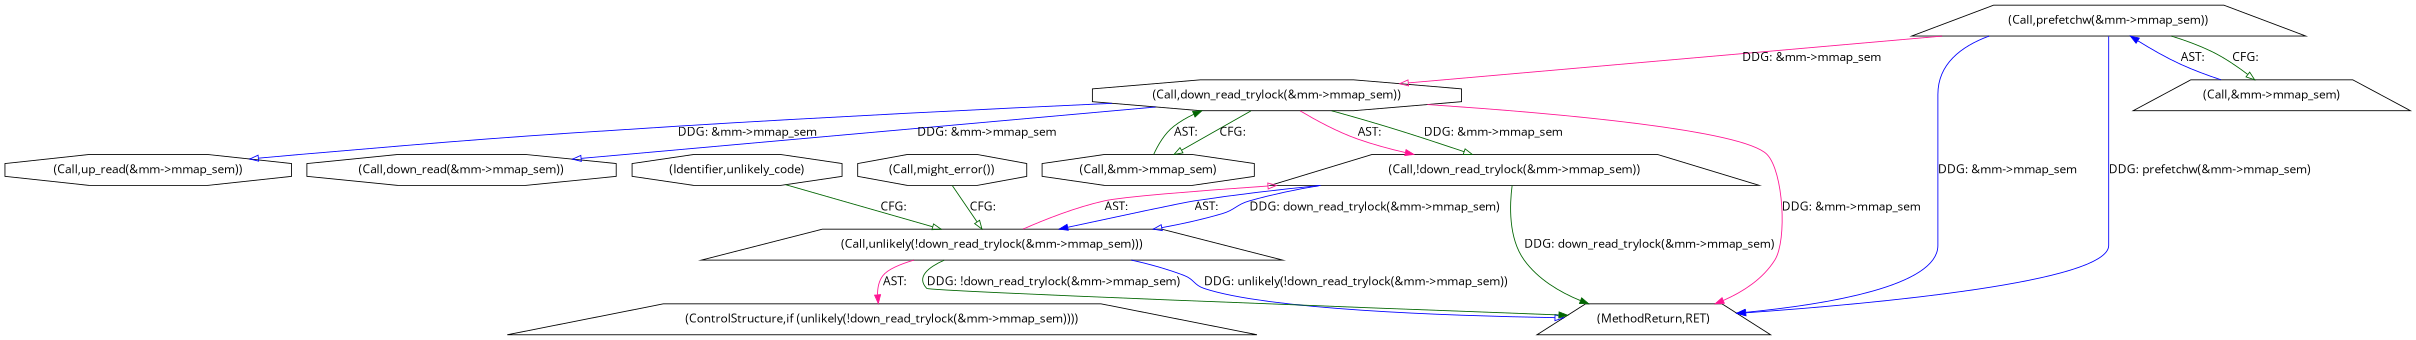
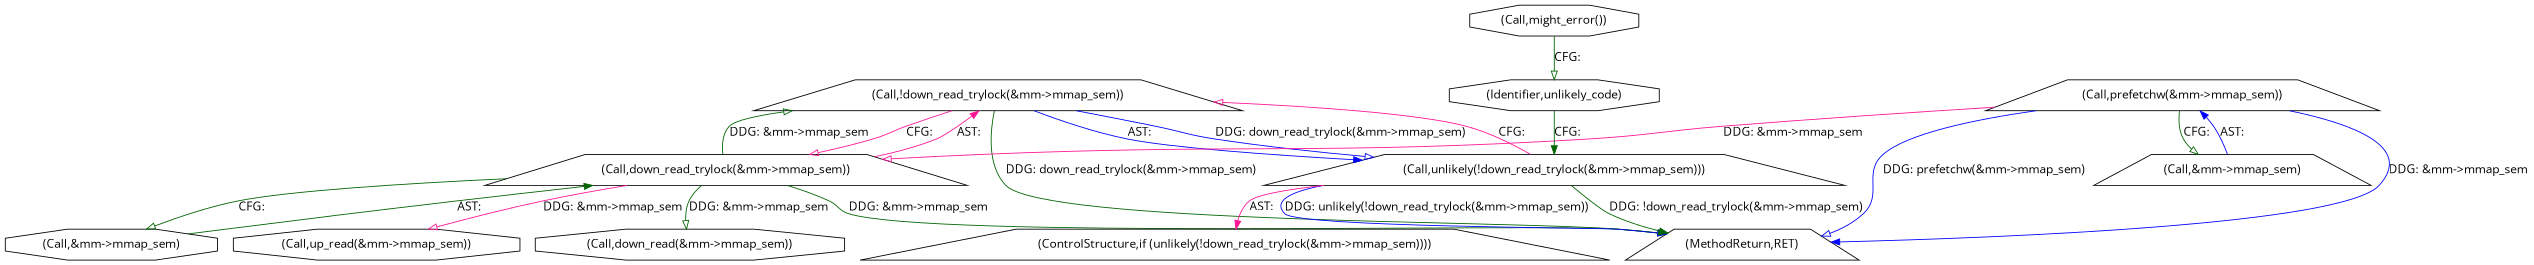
(1277, 95) -> (726, 170)
(685, 126) -> (531, 203)
(1686, 131) -> (1219, 229)
(868, 133) -> (689, 201)
none -> (886, 134)
(965, 204) -> (1554, 54)
(859, 206) -> (1554, 128)
(1118, 207) -> (1513, 133)
